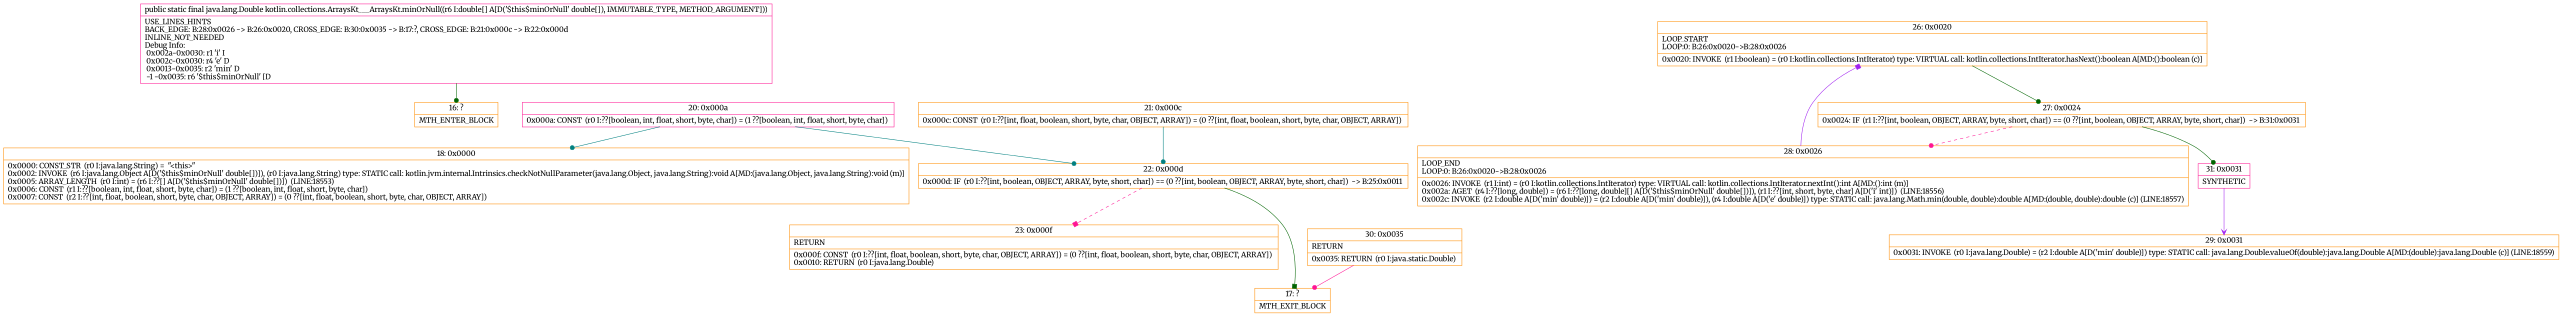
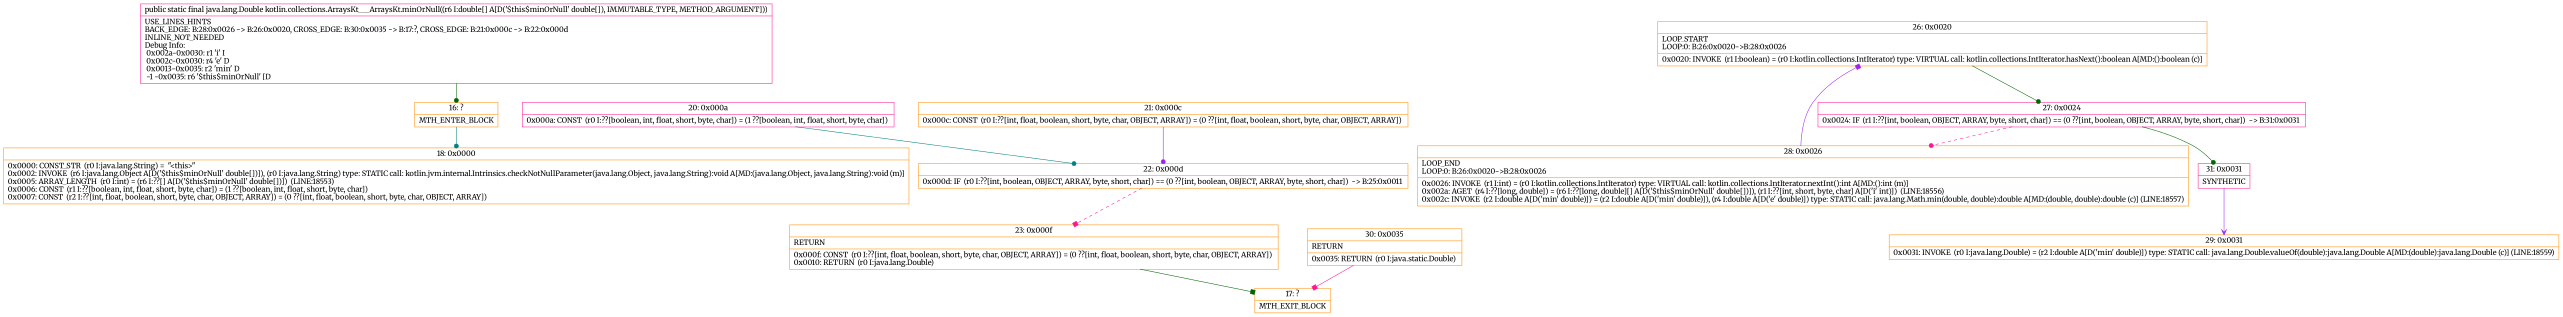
(2062, 115) -> (2062, 115)
(617, 137) -> (456, 135)
(1163, 143) -> (1163, 143)
(1280, 221) -> (1195, 280)
(1335, 276) -> (1335, 276)
